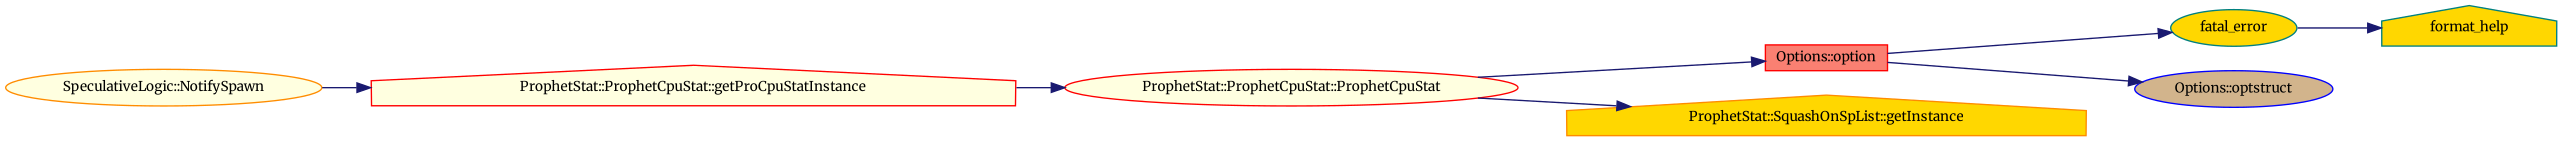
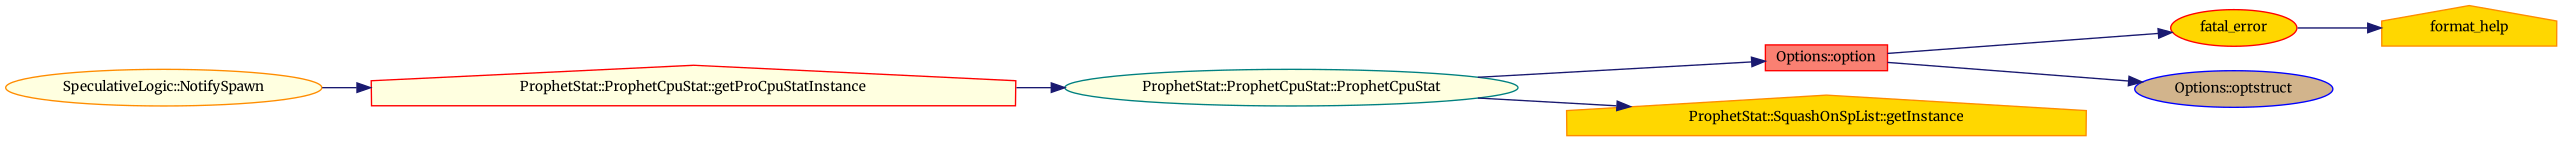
(2234, 28) -> (2234, 28)
(2469, 28) -> (2469, 28)
(1291, 88) -> (1291, 88)
